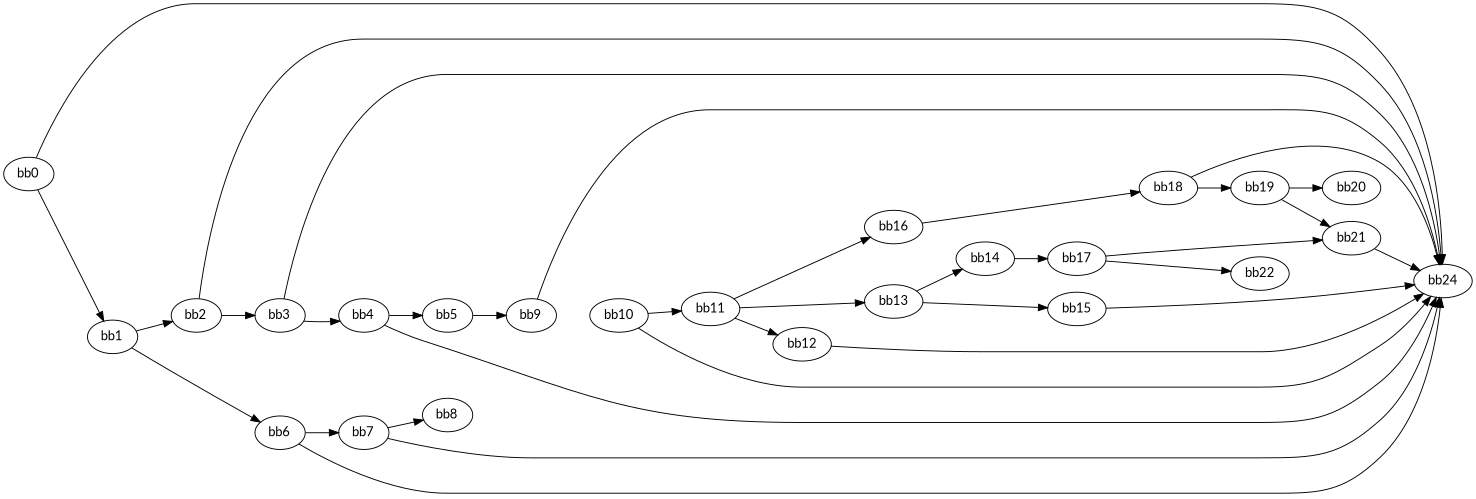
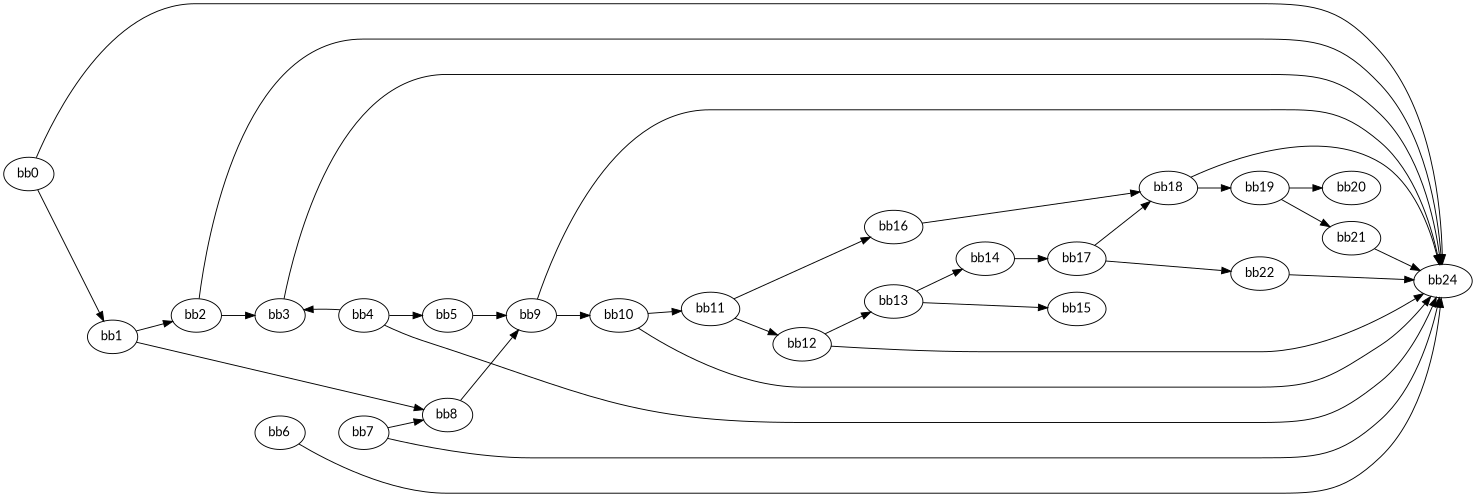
(1209, 248) -> (1119, 226)
(1256, 301) -> (1347, 277)
(797, 305) -> (844, 325)
none -> (568, 315)
(317, 322) -> (327, 309)
none -> (487, 369)
(192, 383) -> (275, 375)
(317, 433) -> none
